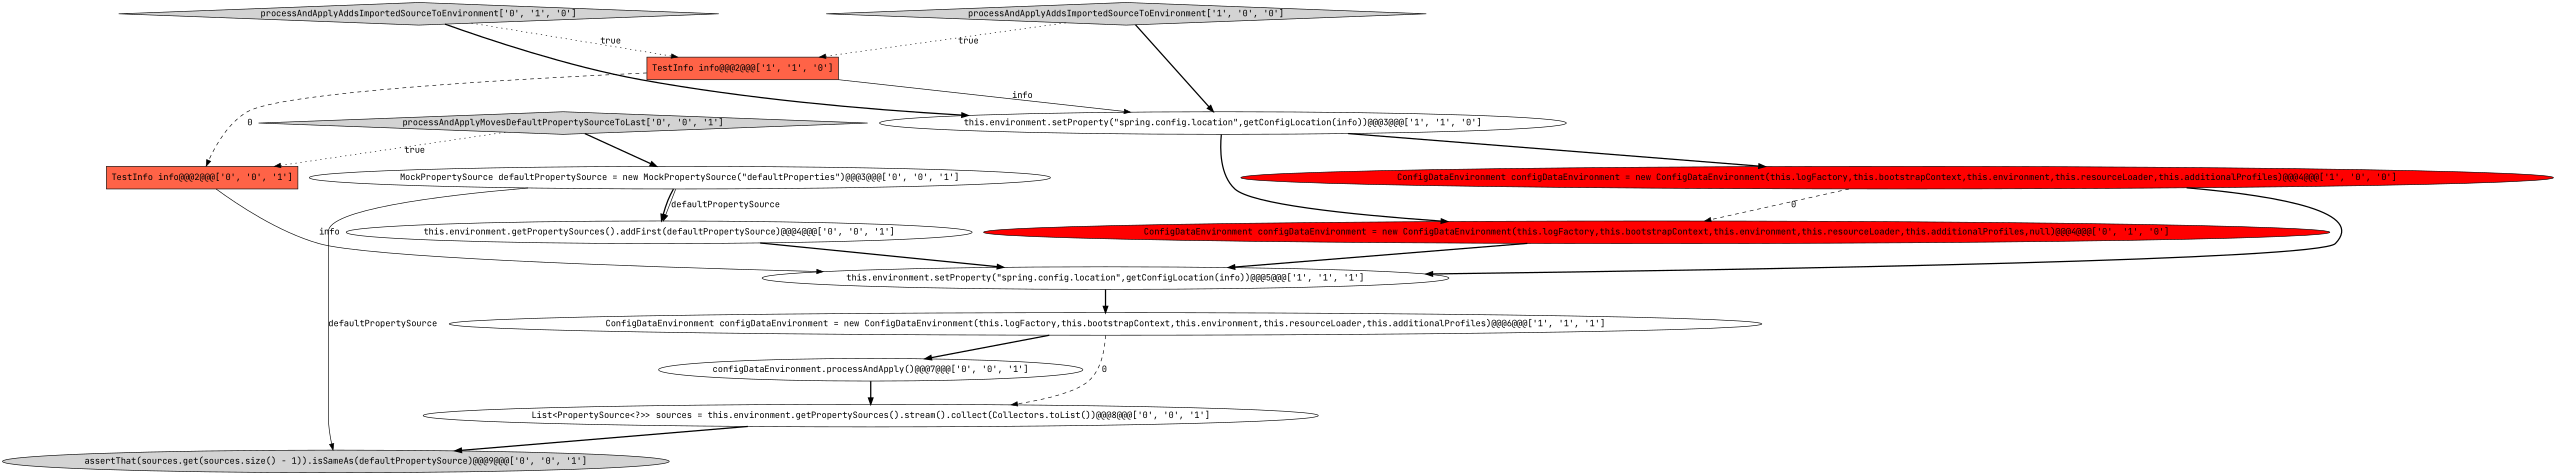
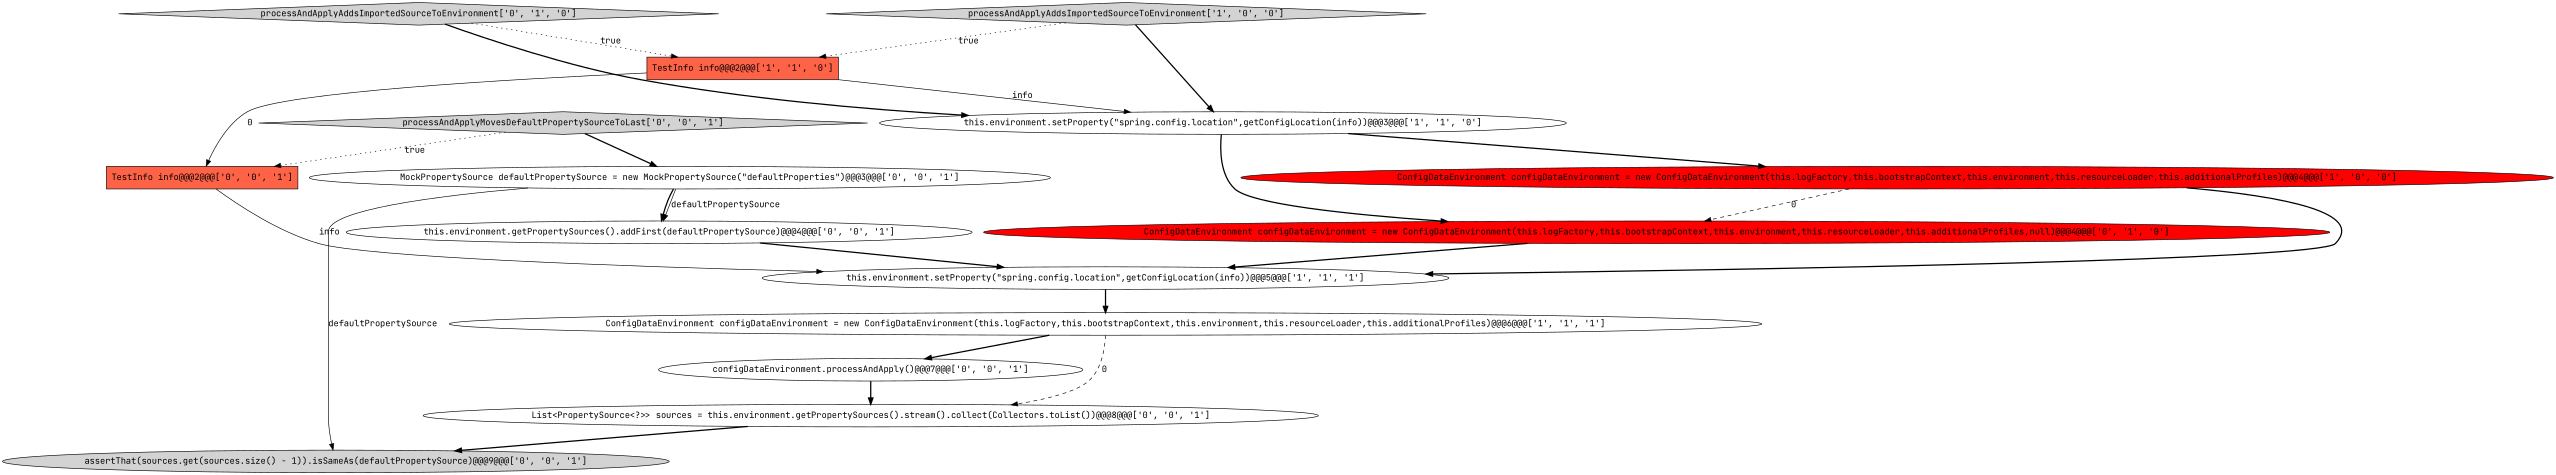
(415, 87) -> (415, 87)
